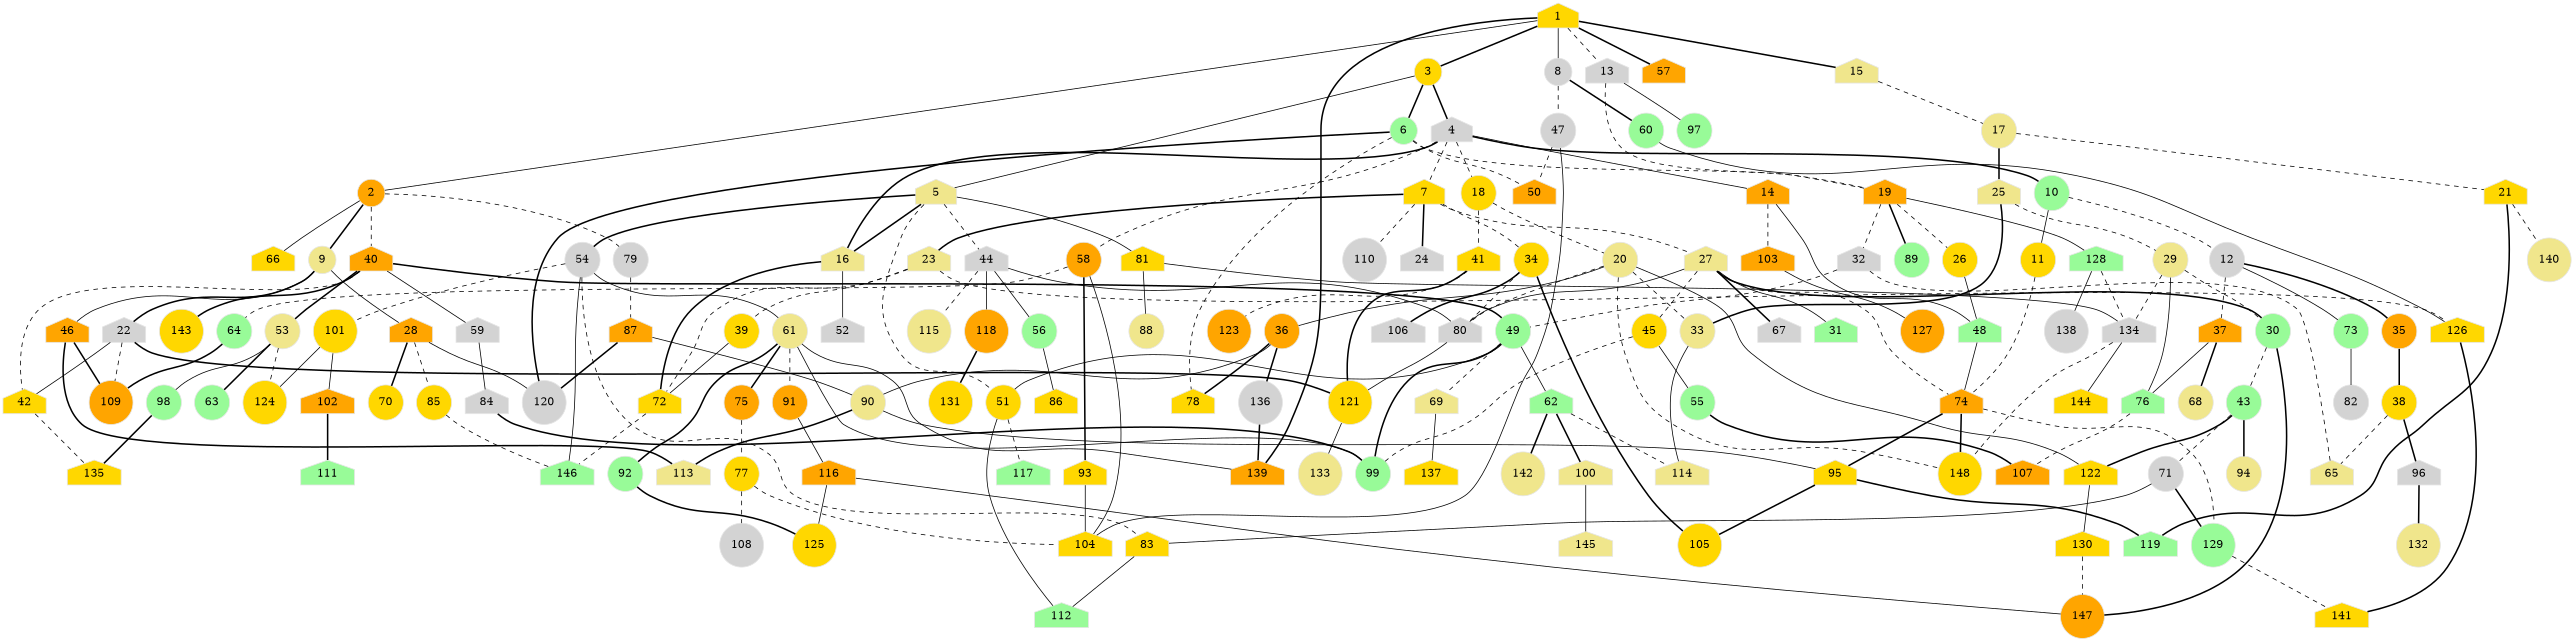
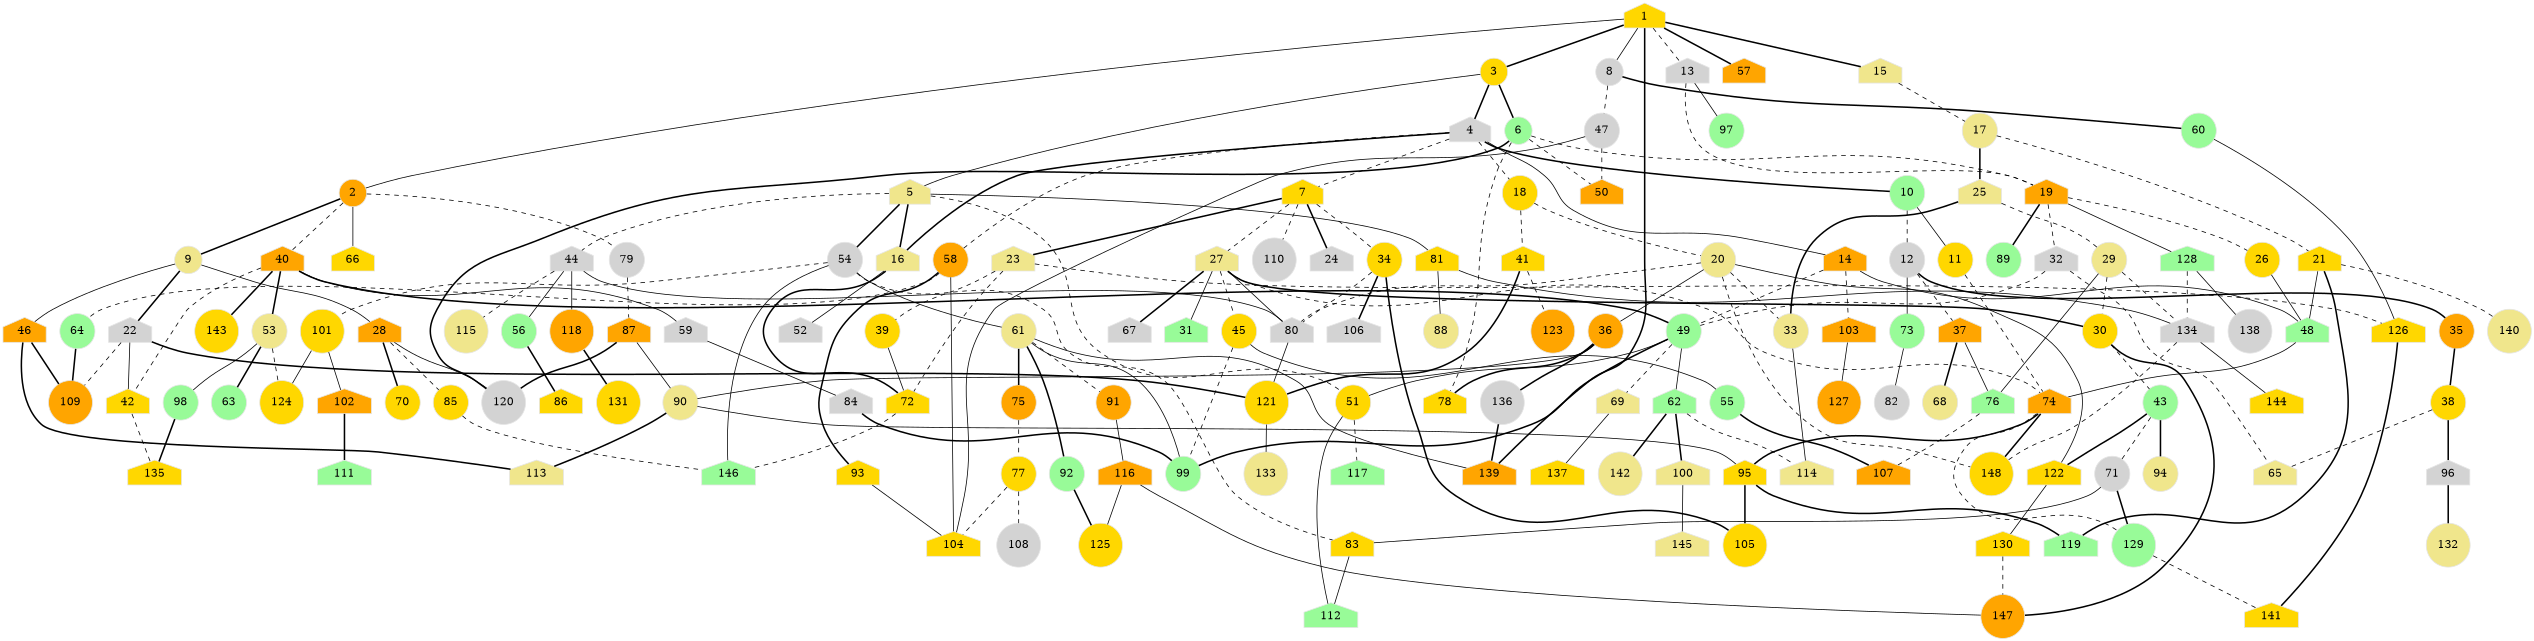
none -> (1768, 294)
none -> (2313, 298)
(2273, 331) -> (2100, 331)
(1048, 367) -> (541, 369)
